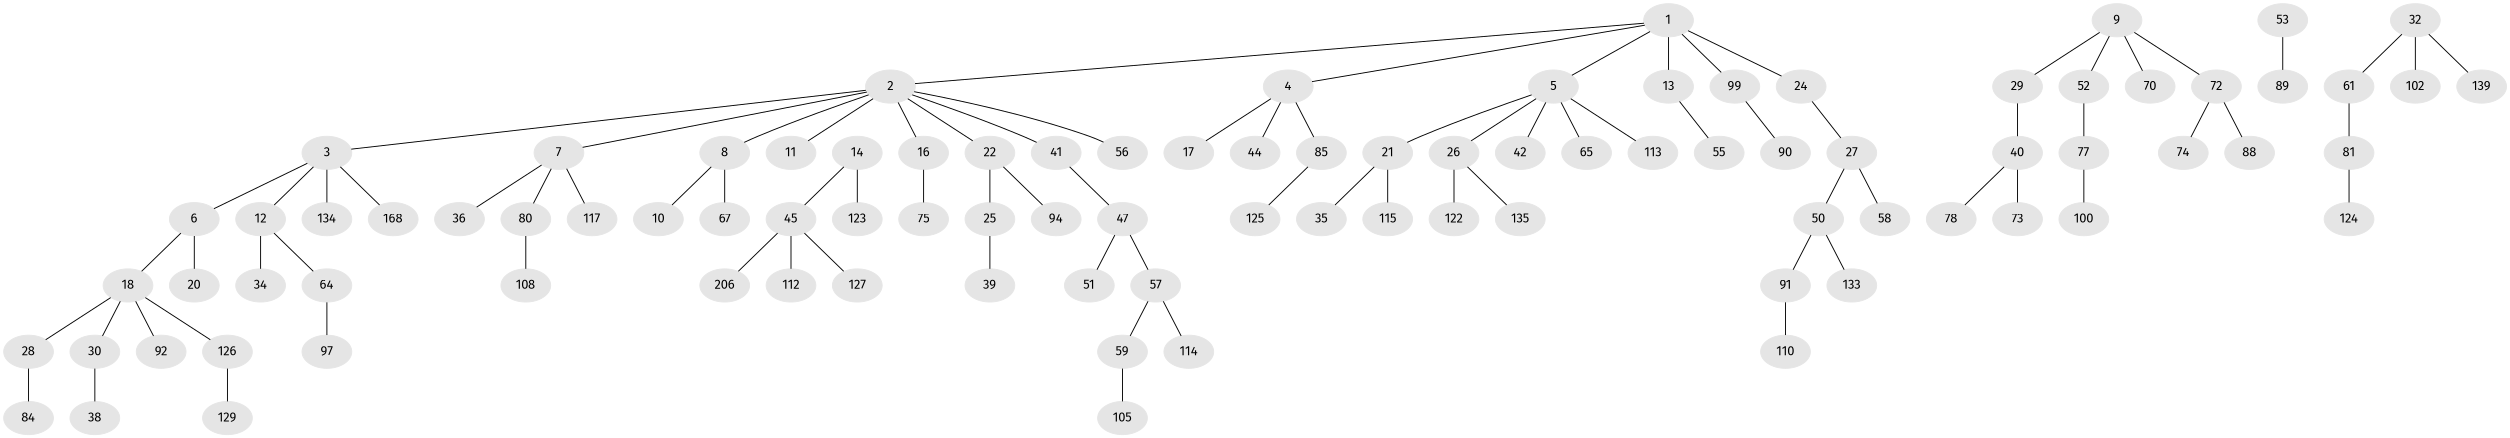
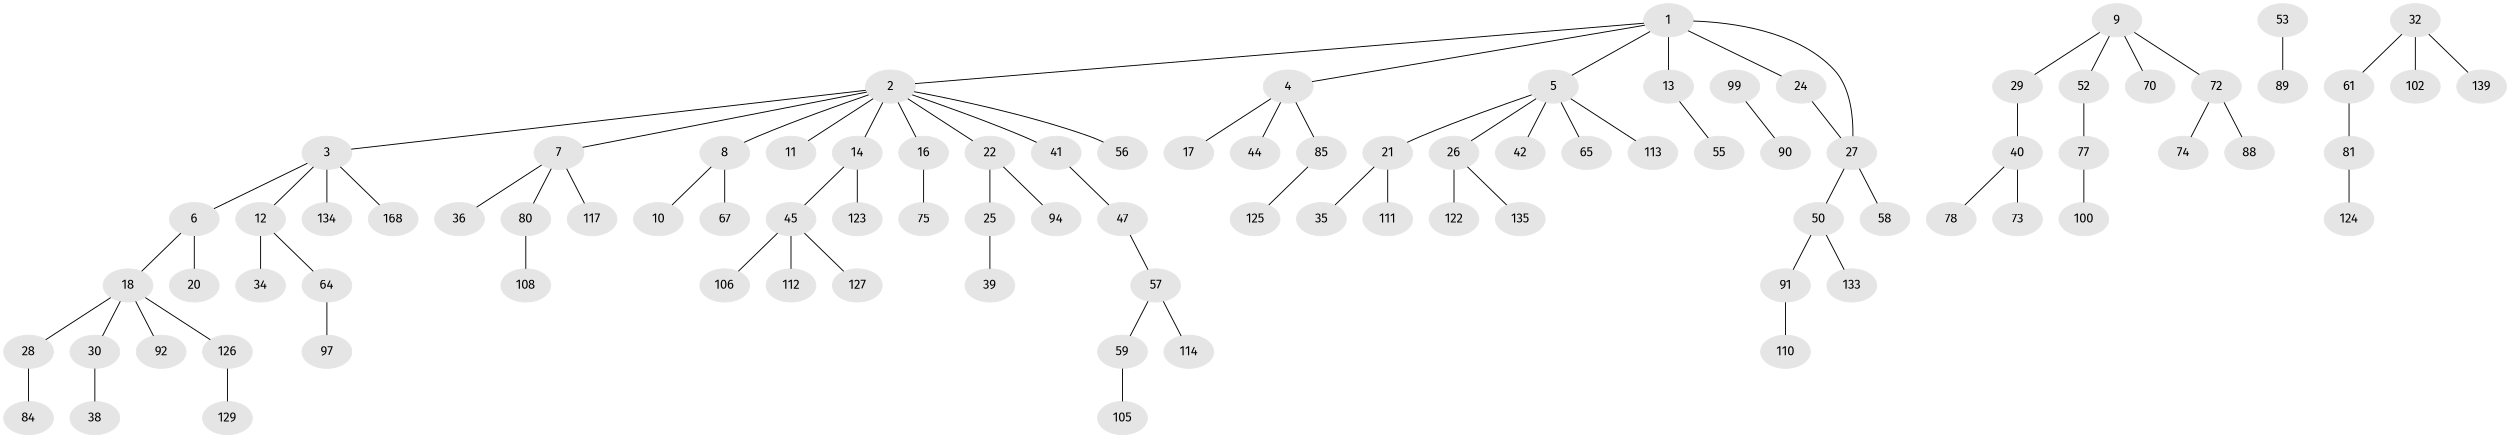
(1702, 53) -> (1801, 46)
none -> (874, 120)
(1388, 219) -> (1388, 219)
(725, 285) -> (725, 285)
(1089, 285) -> none
